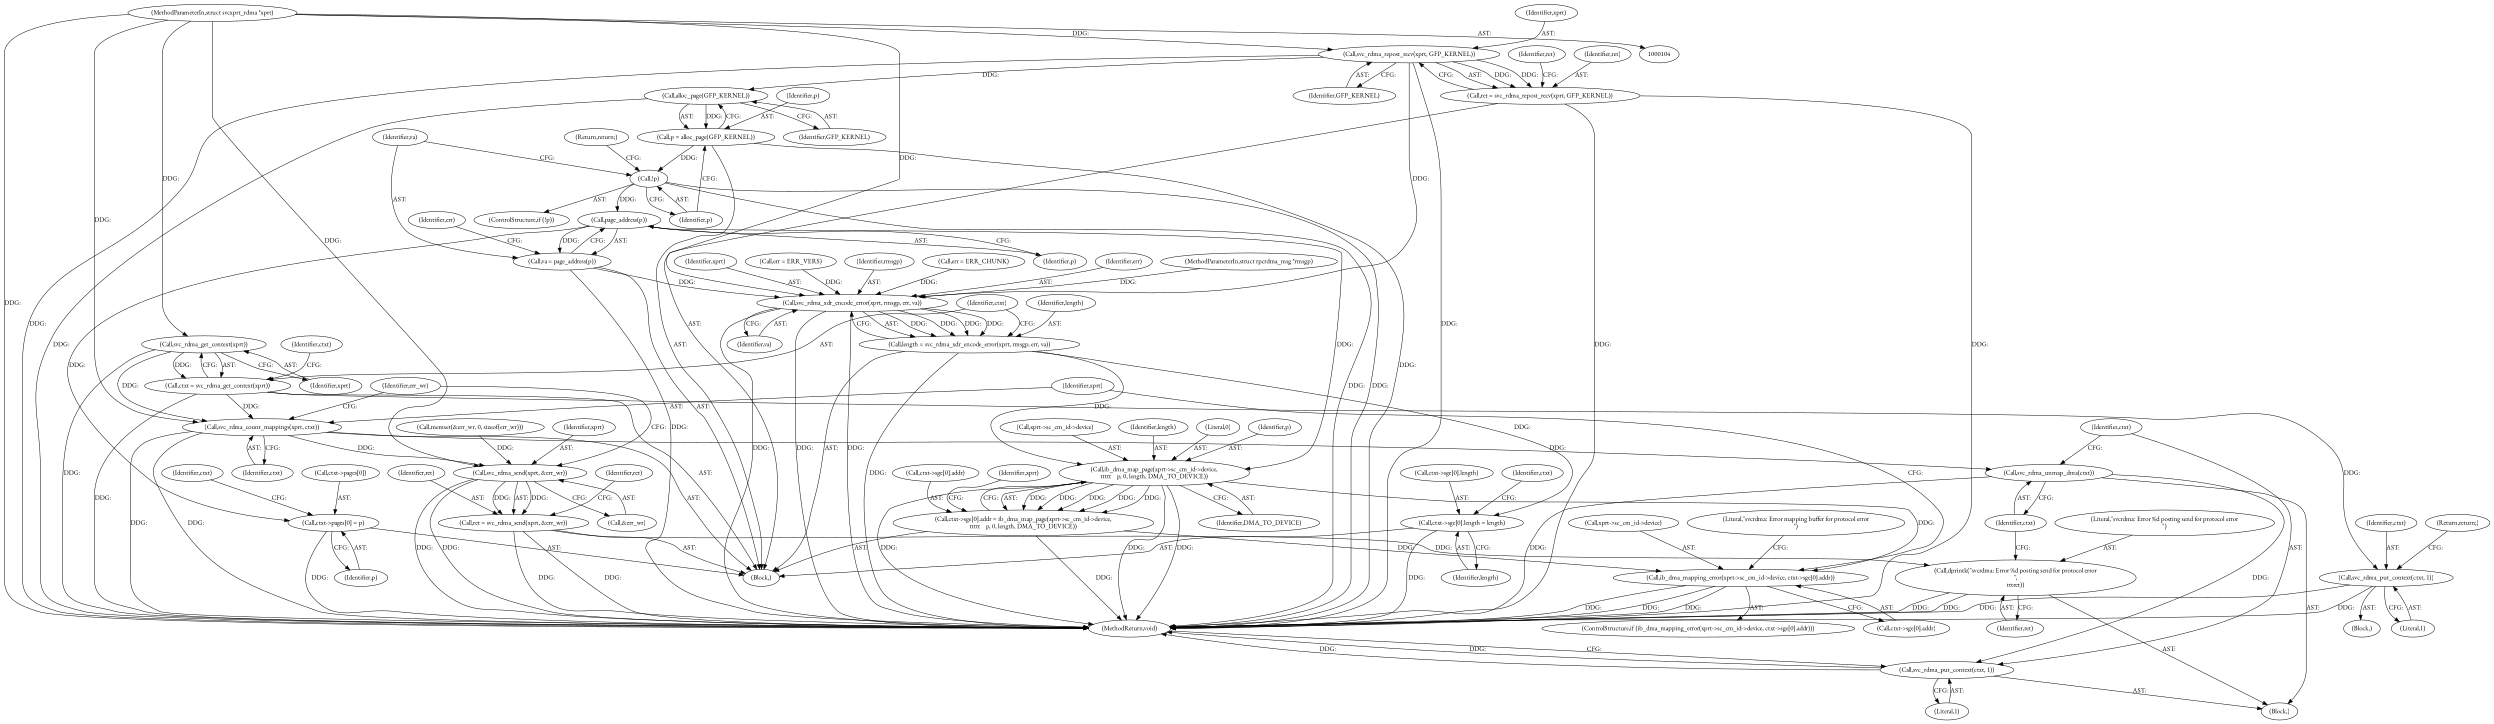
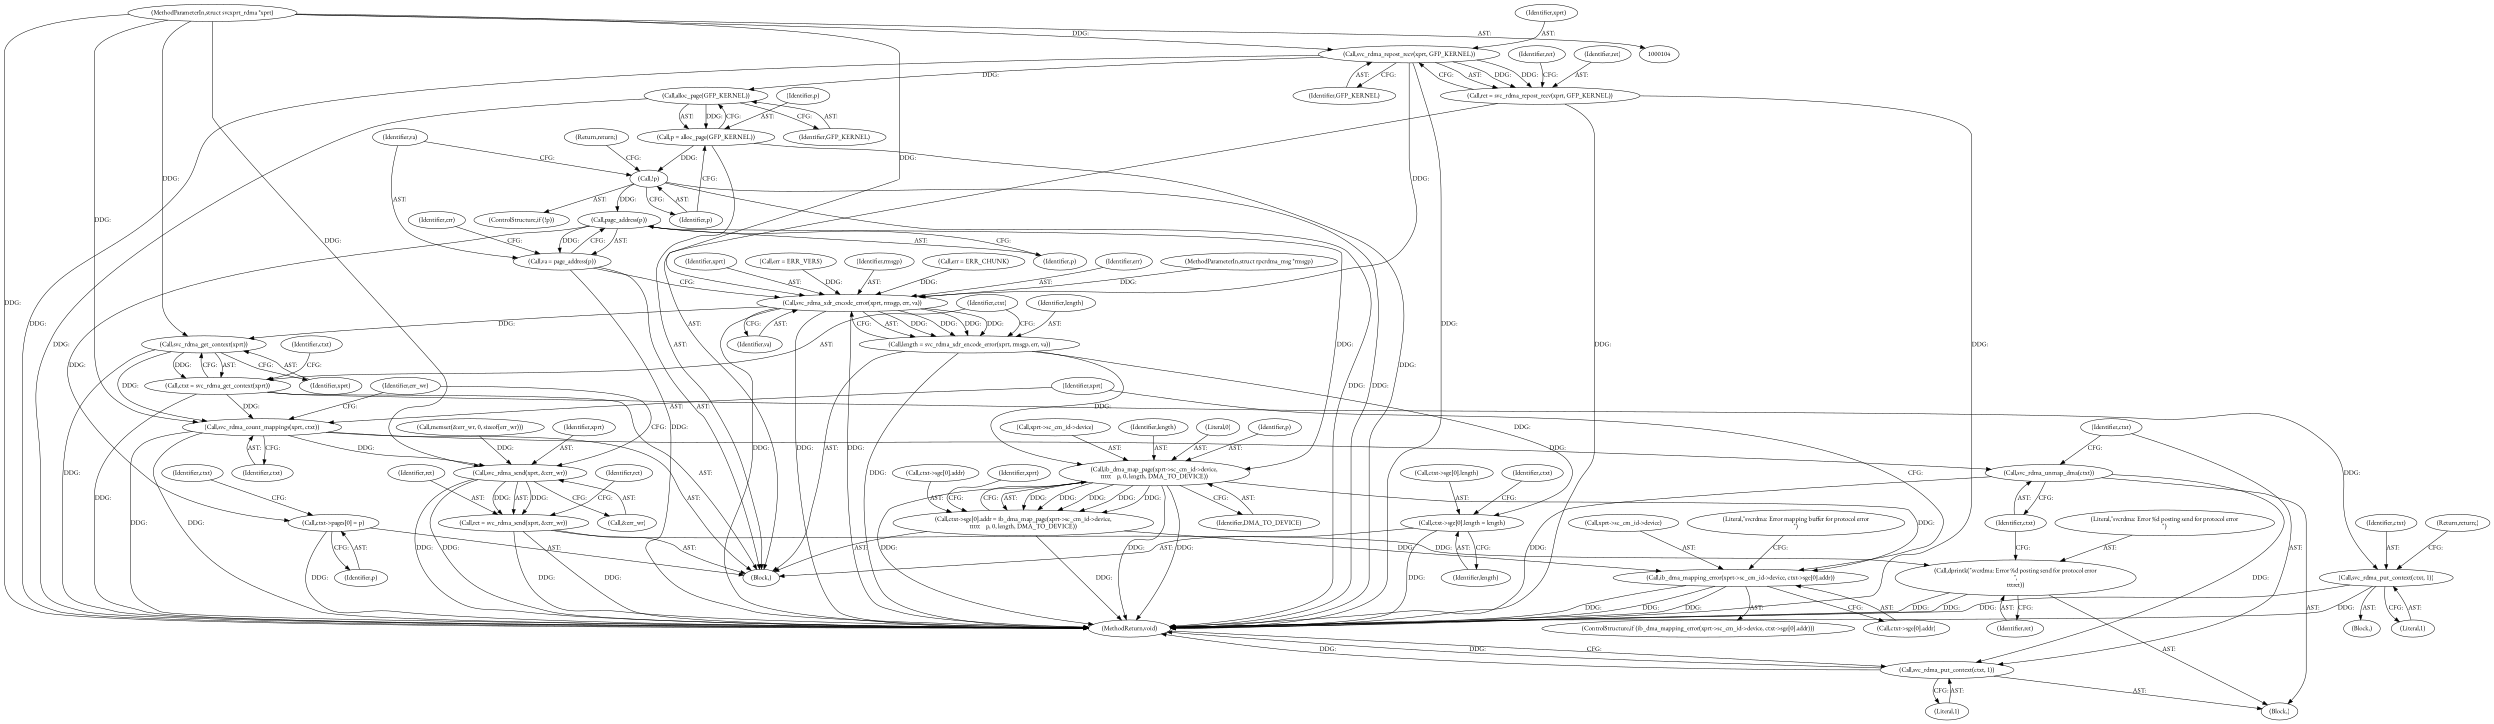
(688, 282) -> (688, 282)
none -> (510, 320)
(341, 473) -> none
